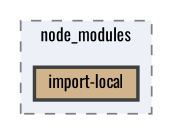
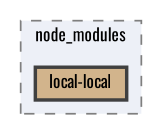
(86, 84) -> (81, 84)
